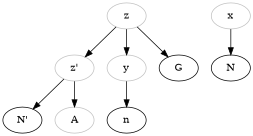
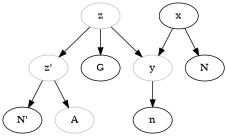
(231, 16) -> (179, 16)
none -> (167, 39)
